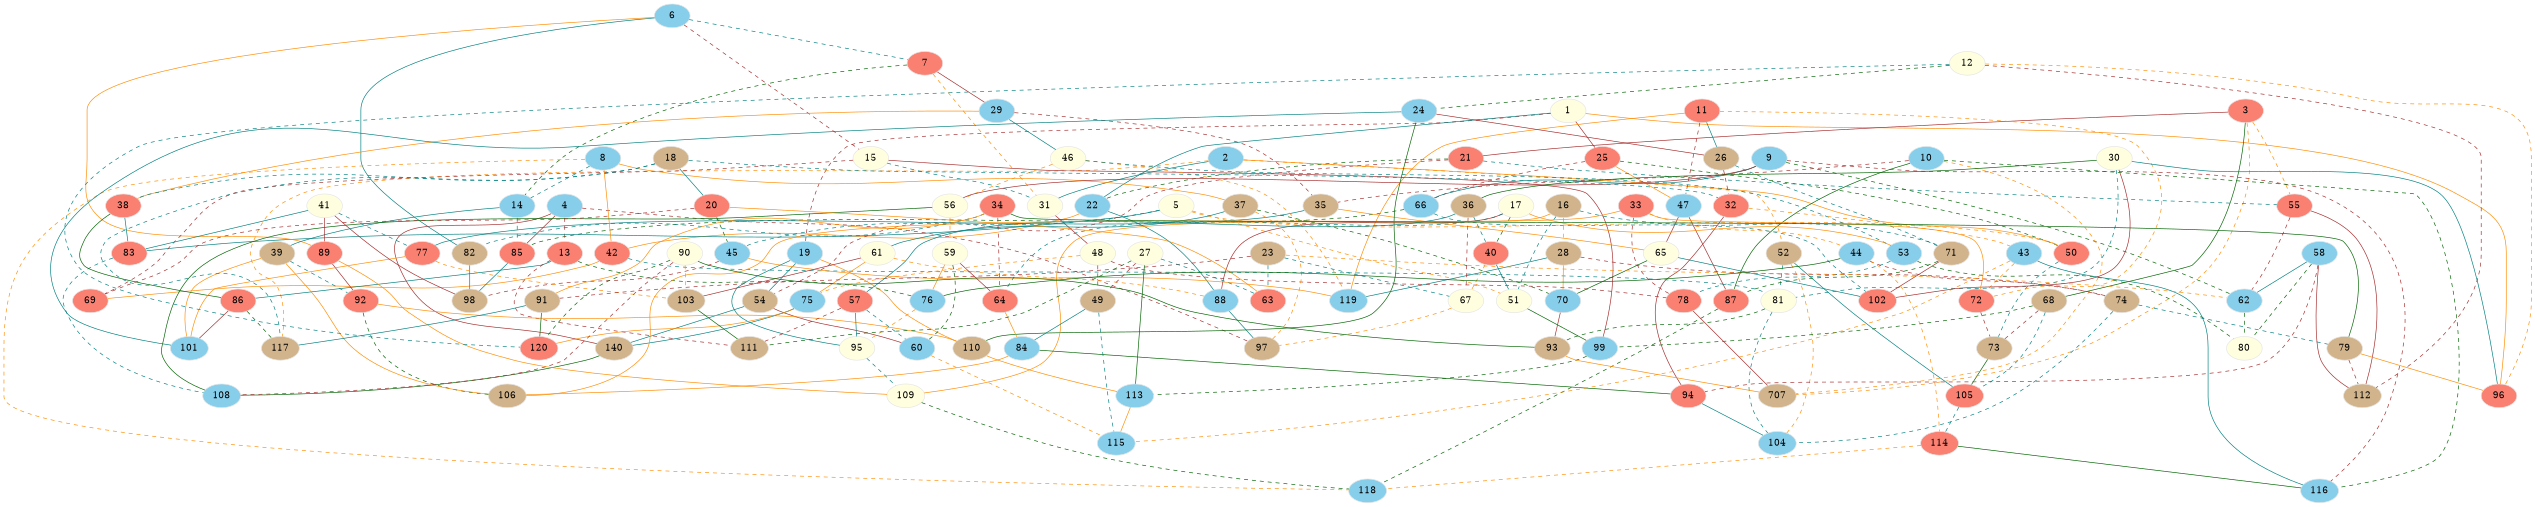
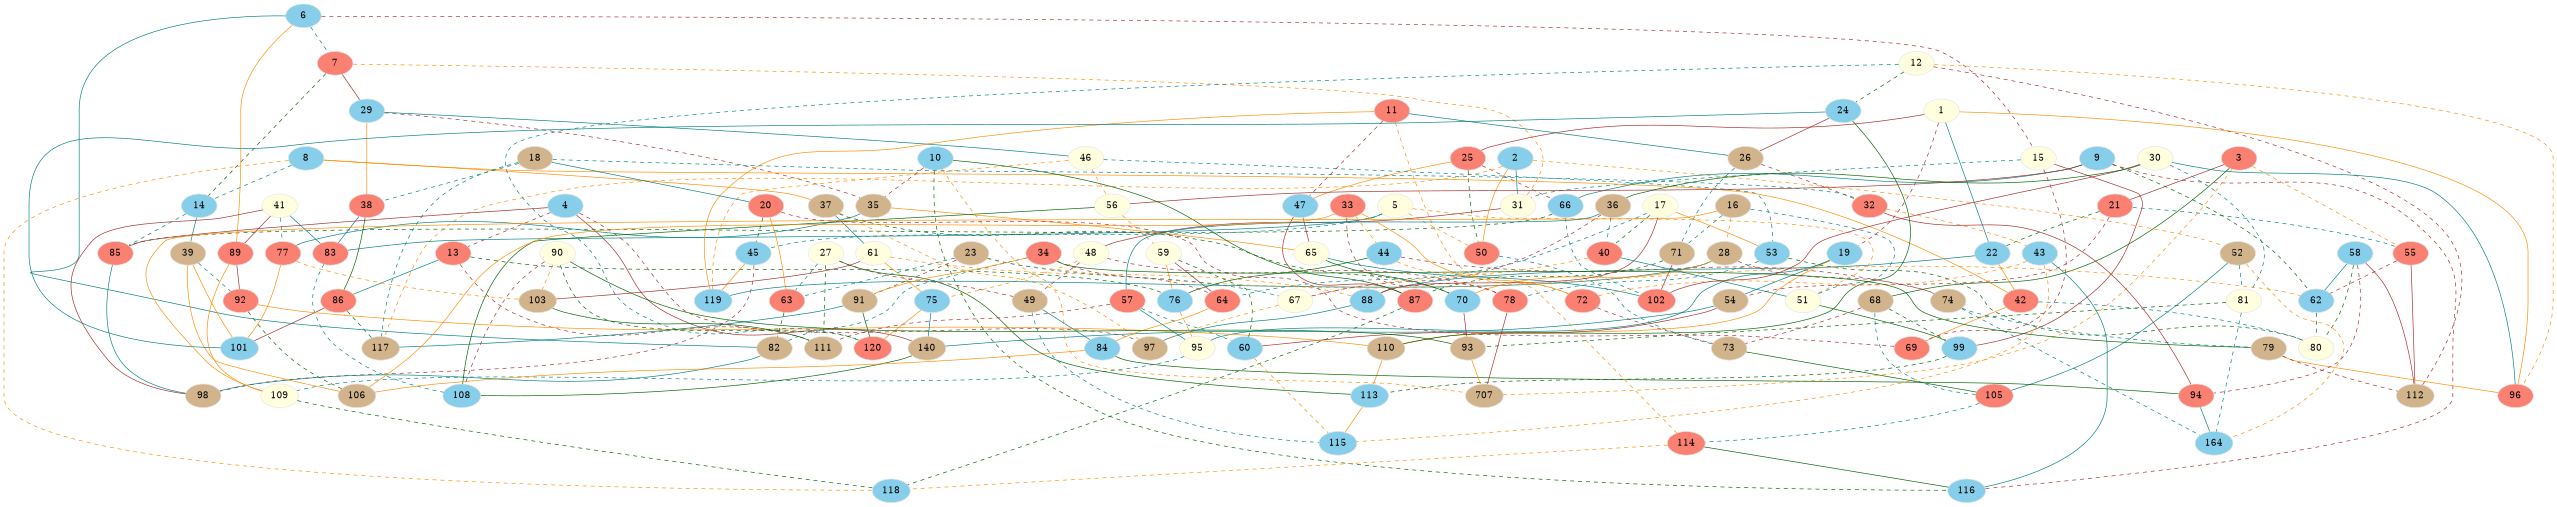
(1453, 274) -> (2179, 313)
none -> (781, 325)
(1777, 443) -> (2214, 443)
